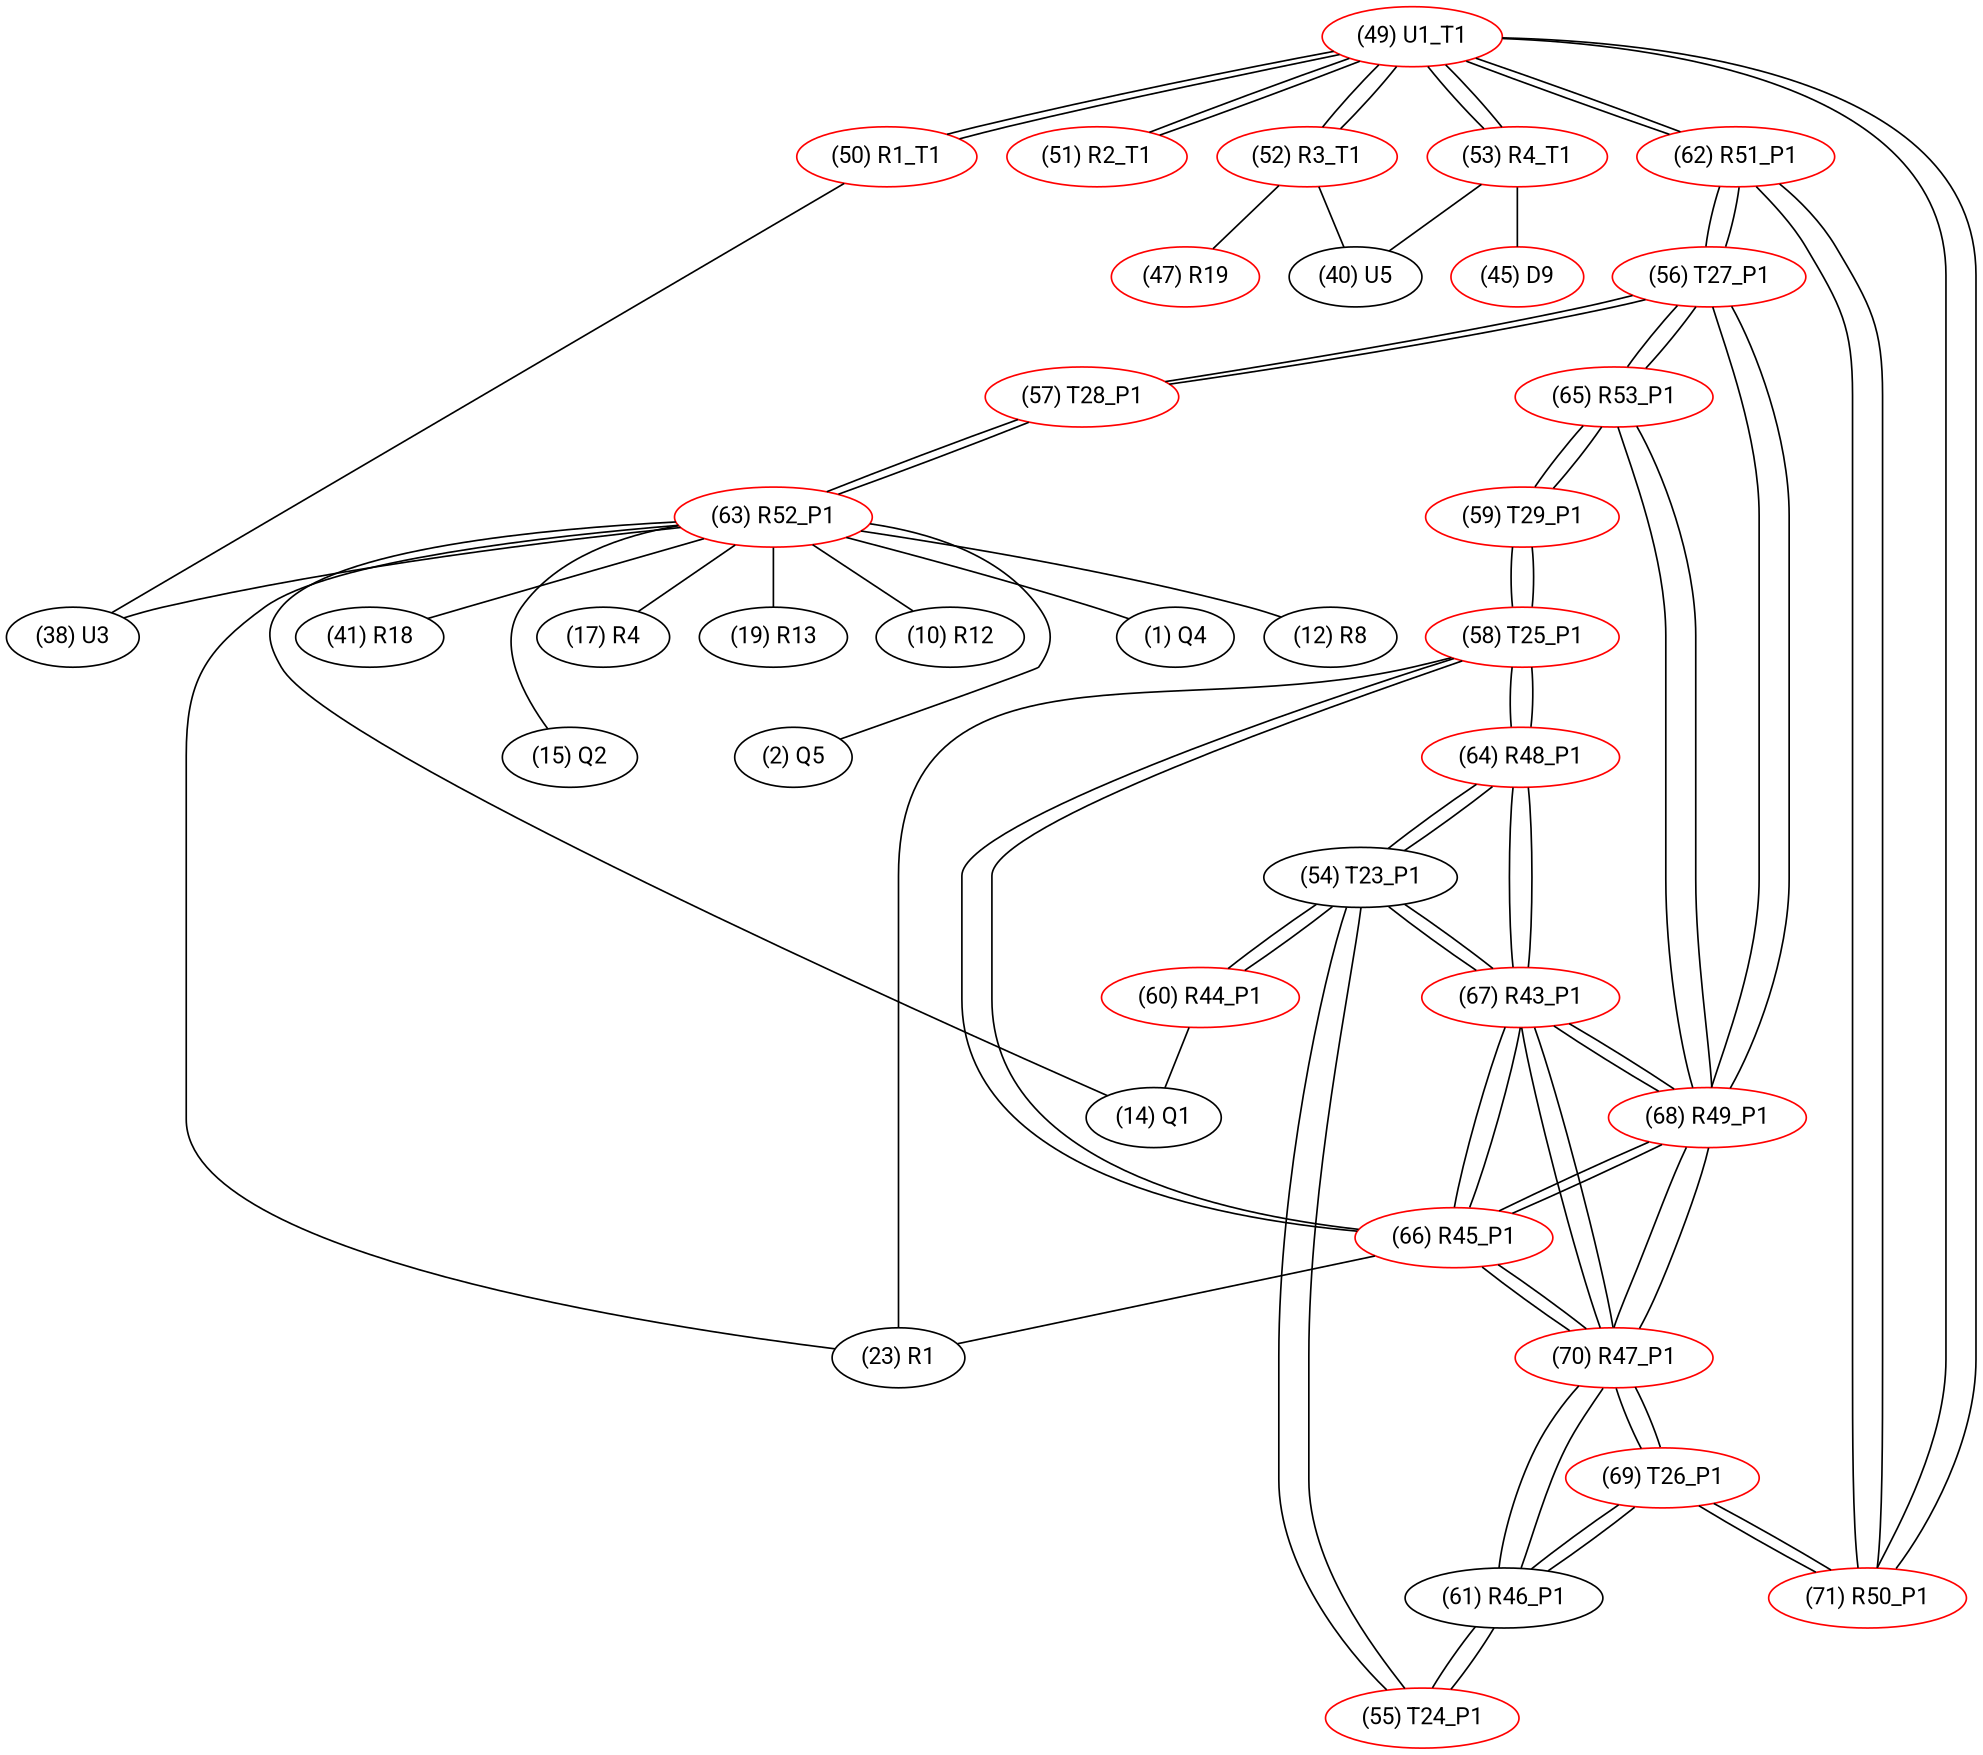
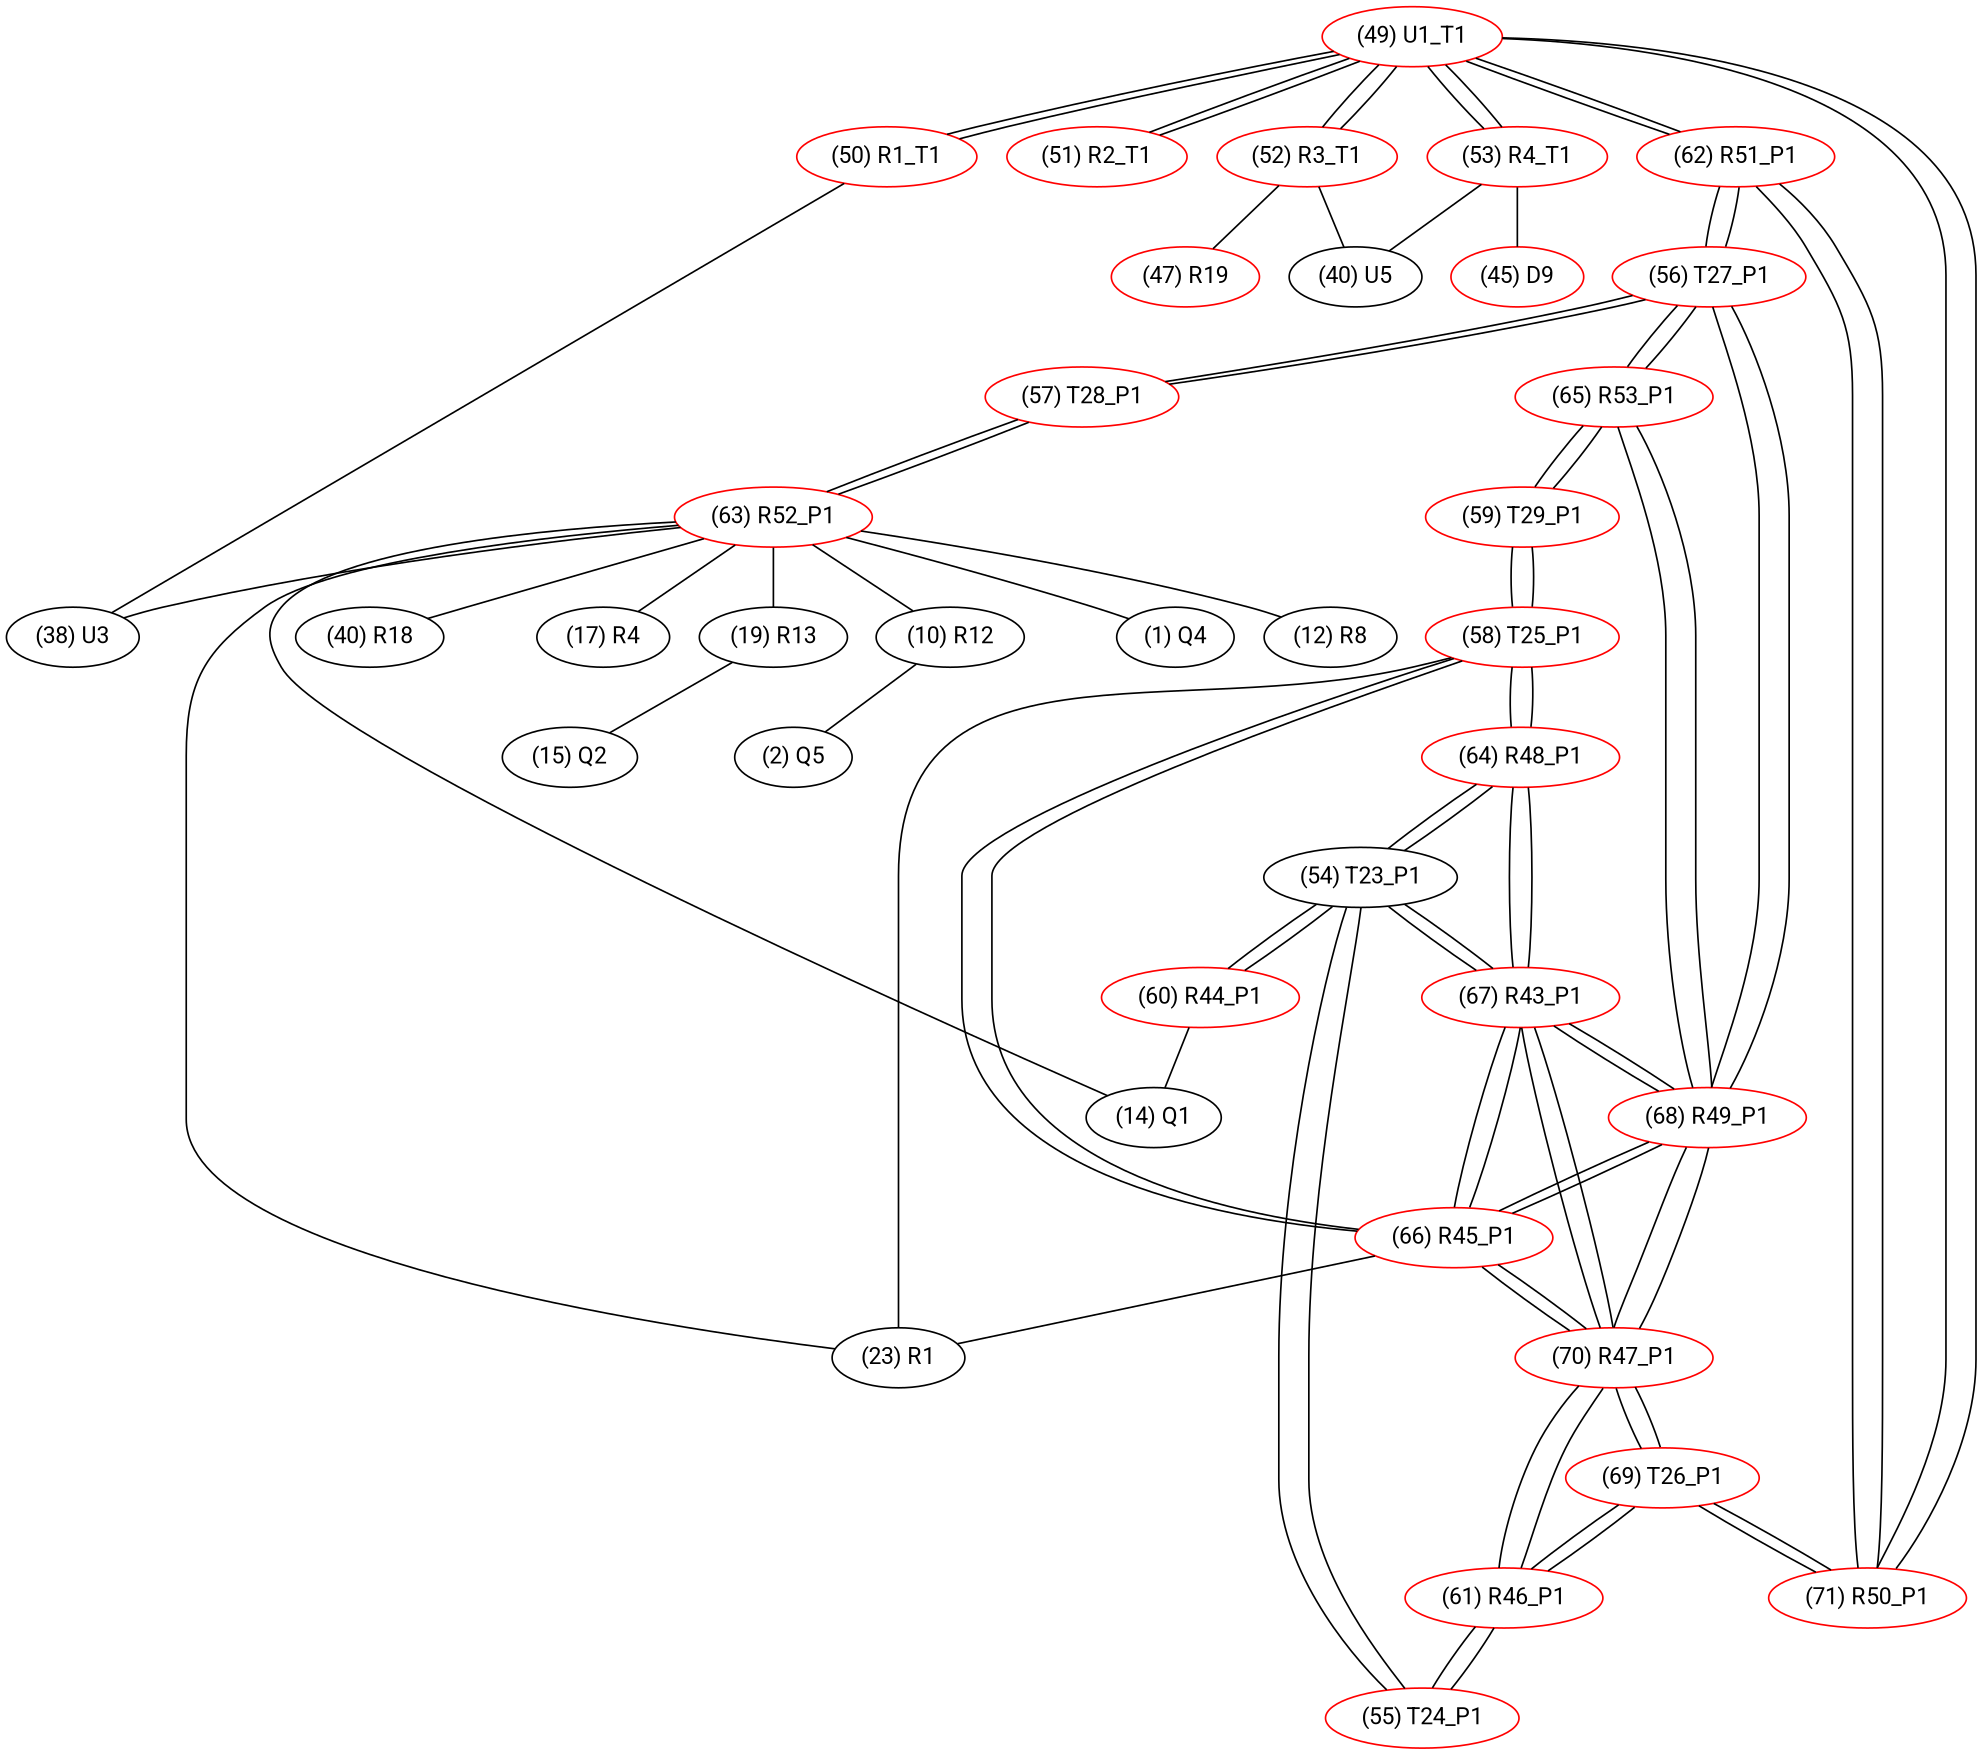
(527, 601) -> (671, 698)
(370, 637) -> (370, 637)
(1049, 646) -> (871, 698)
(1504, 1598) -> (1504, 1598)
